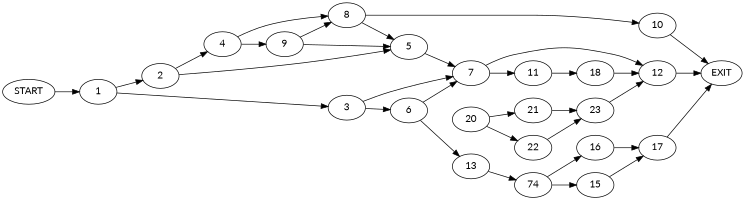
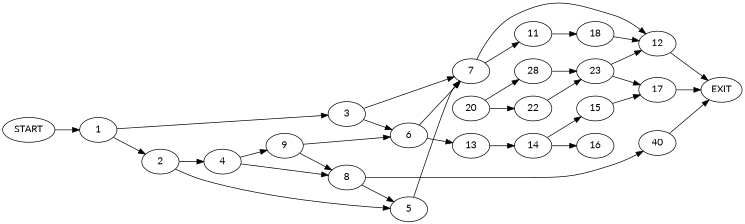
(657, 26) -> (657, 143)
(343, 45) -> (343, 141)
(533, 110) -> (533, 71)
(623, 148) -> (623, 80)
(533, 185) -> (533, 146)
